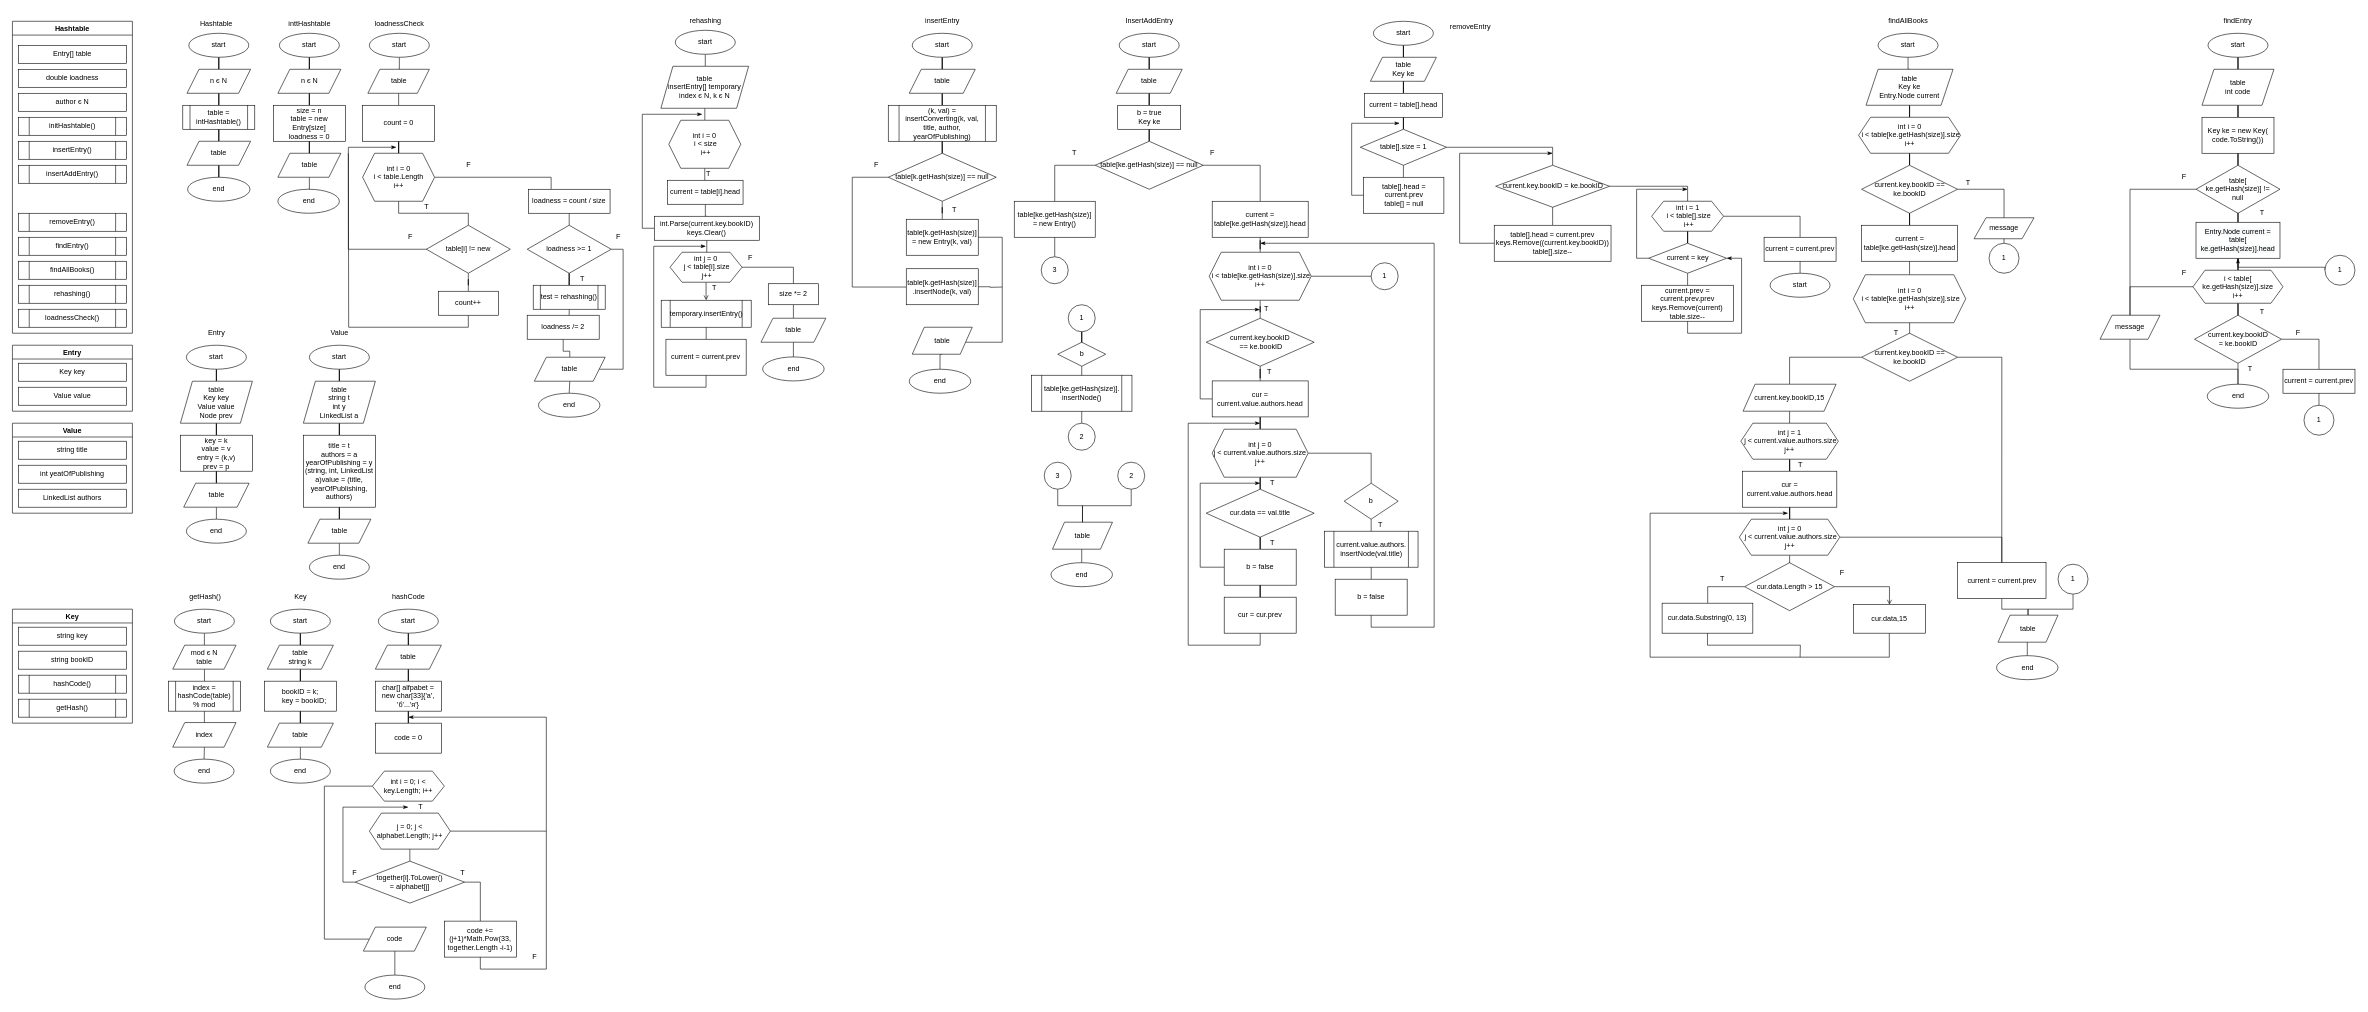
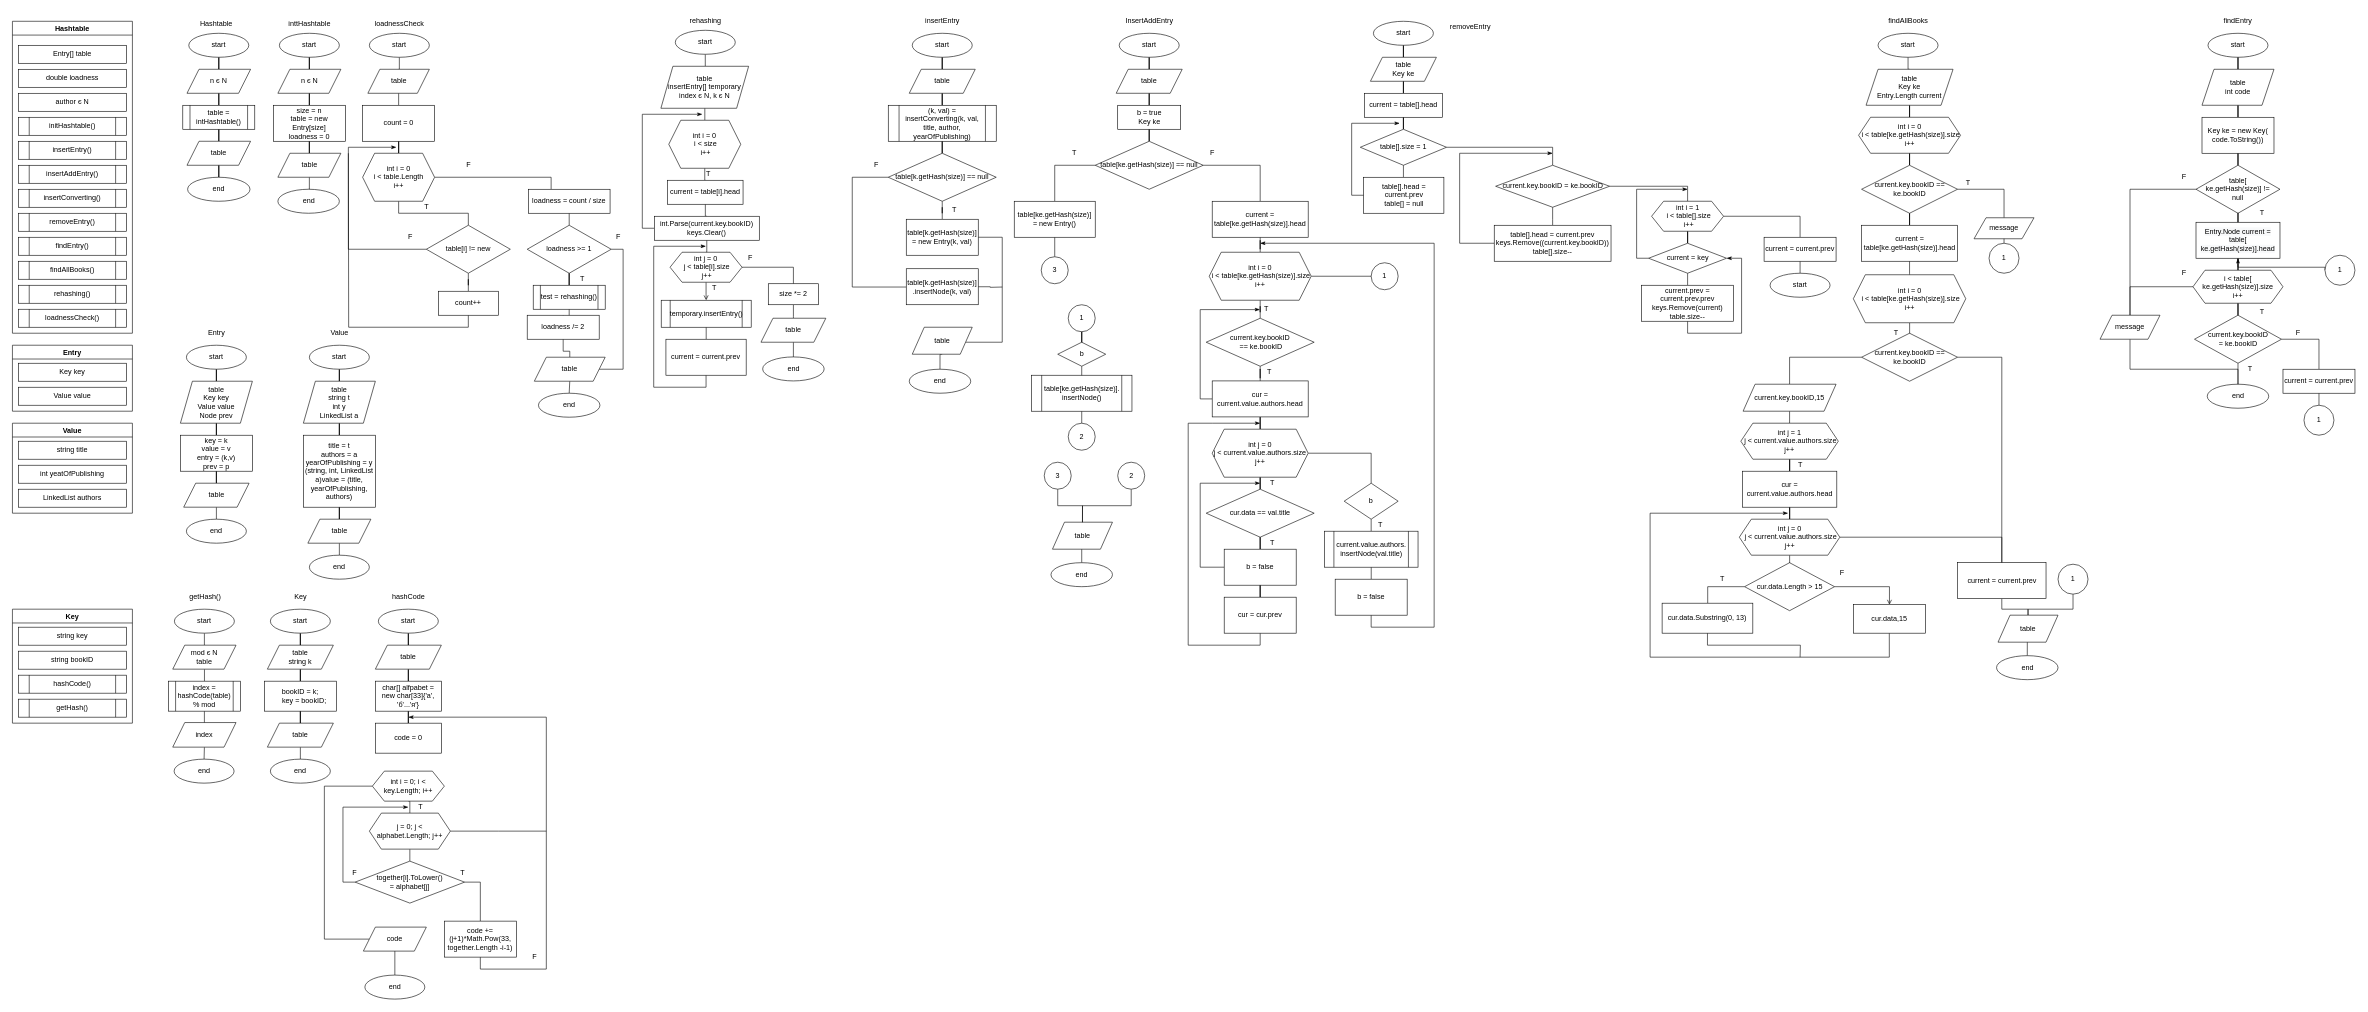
(1910, 87) -> (1910, 87)
none -> (72, 198)
none -> (410, 806)
